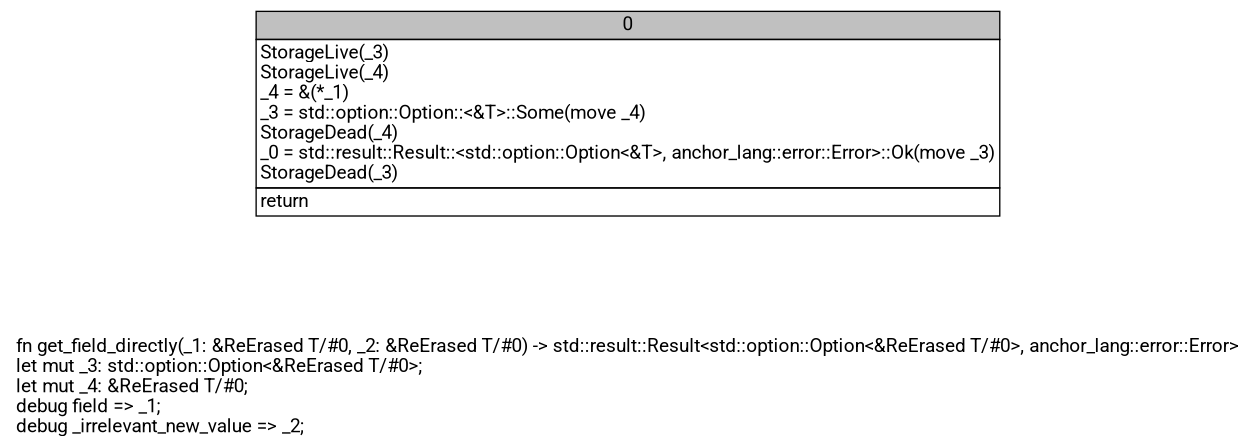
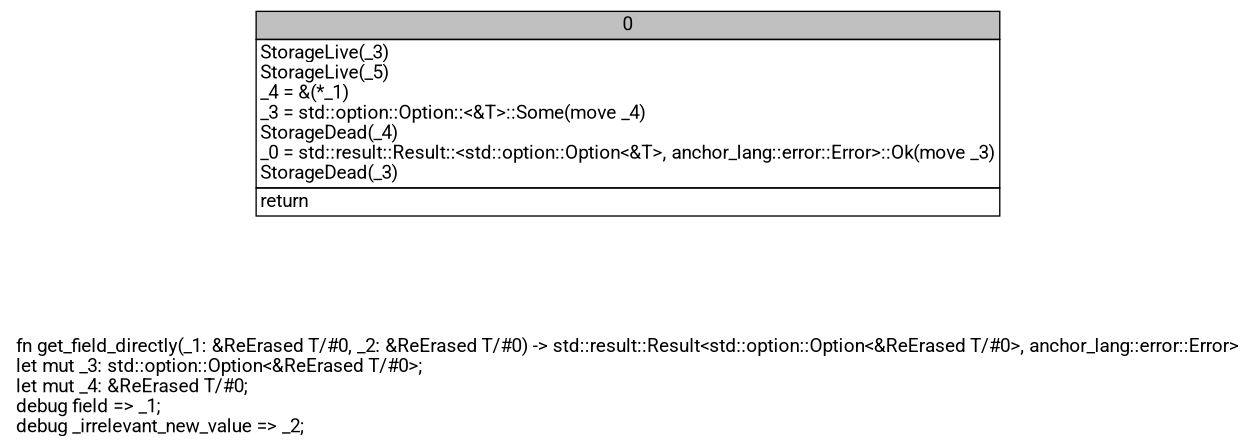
(325, 73) -> (325, 73)
